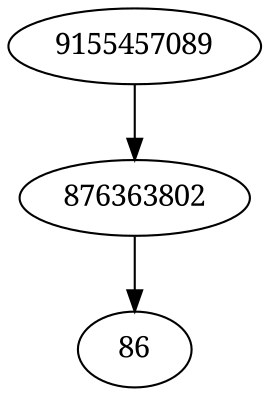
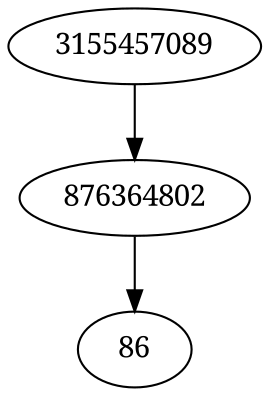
(135, 46) -> (135, 46)
(135, 198) -> (135, 198)
